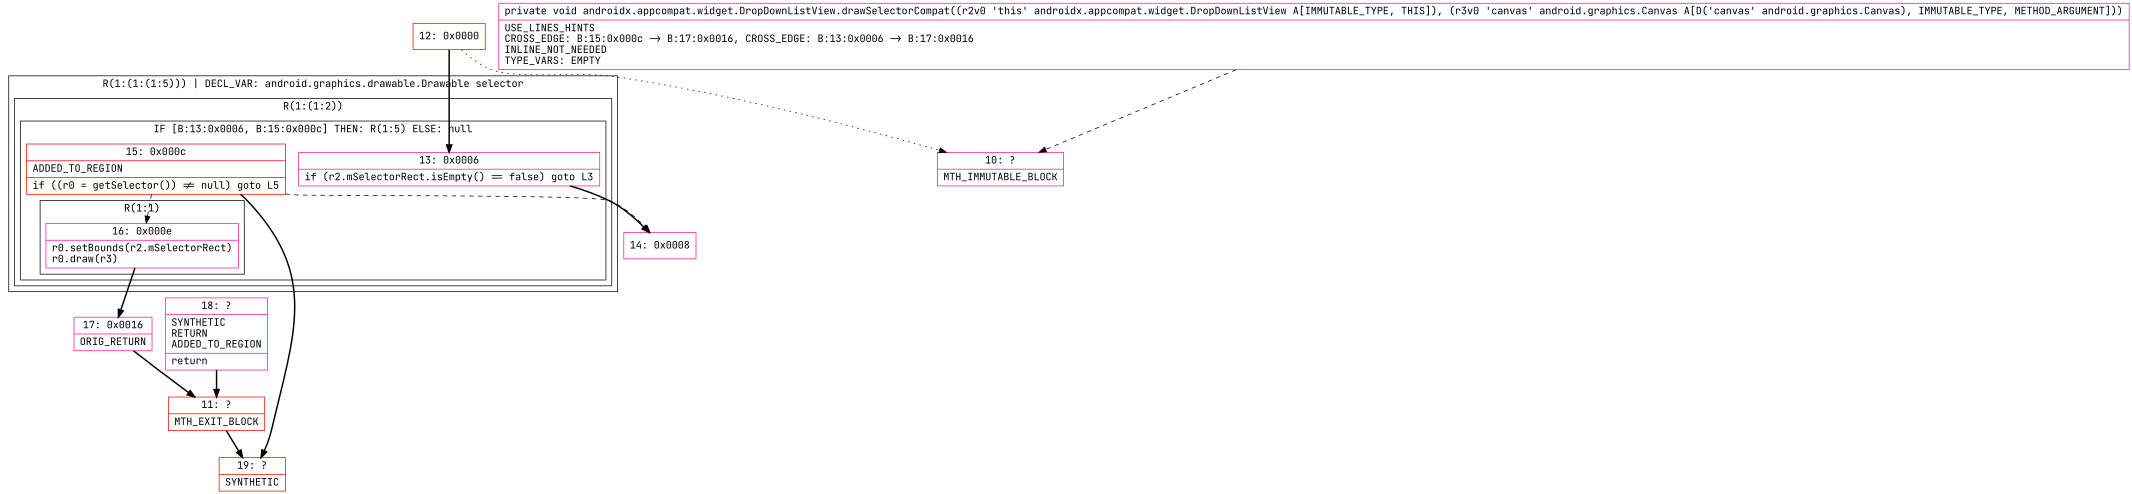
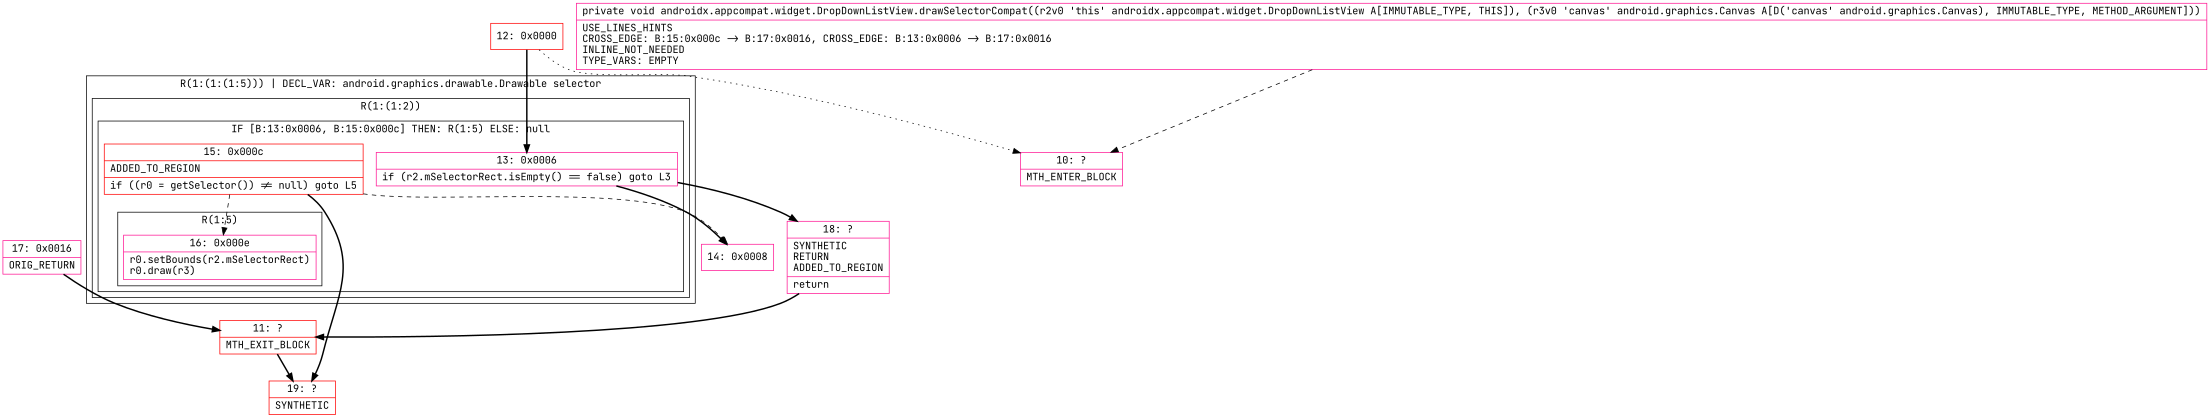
(1000, 177) -> (1072, 177)
none -> (735, 196)
(142, 209) -> (220, 221)
(125, 296) -> none
